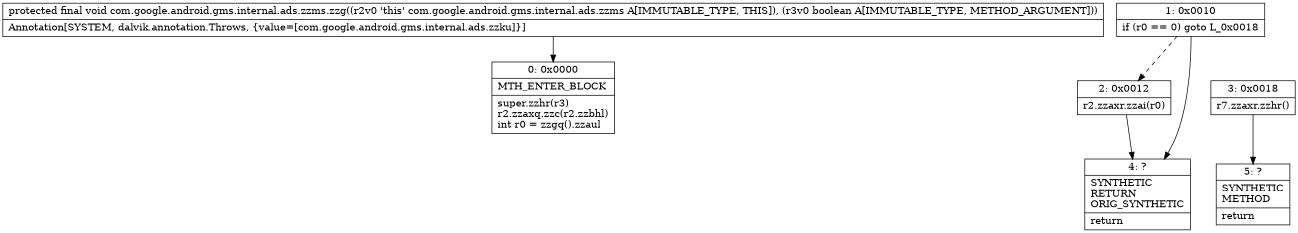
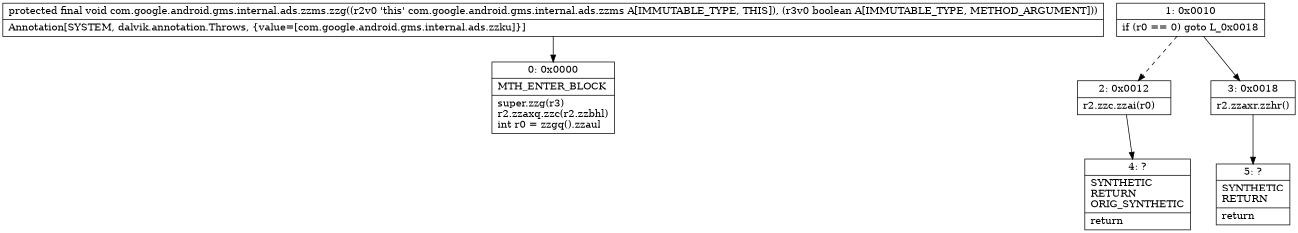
(1187, 96) -> (1219, 56)
(533, 103) -> (531, 103)
(1124, 106) -> (1119, 106)
(1253, 106) -> (1253, 106)
(1246, 199) -> (1245, 199)
